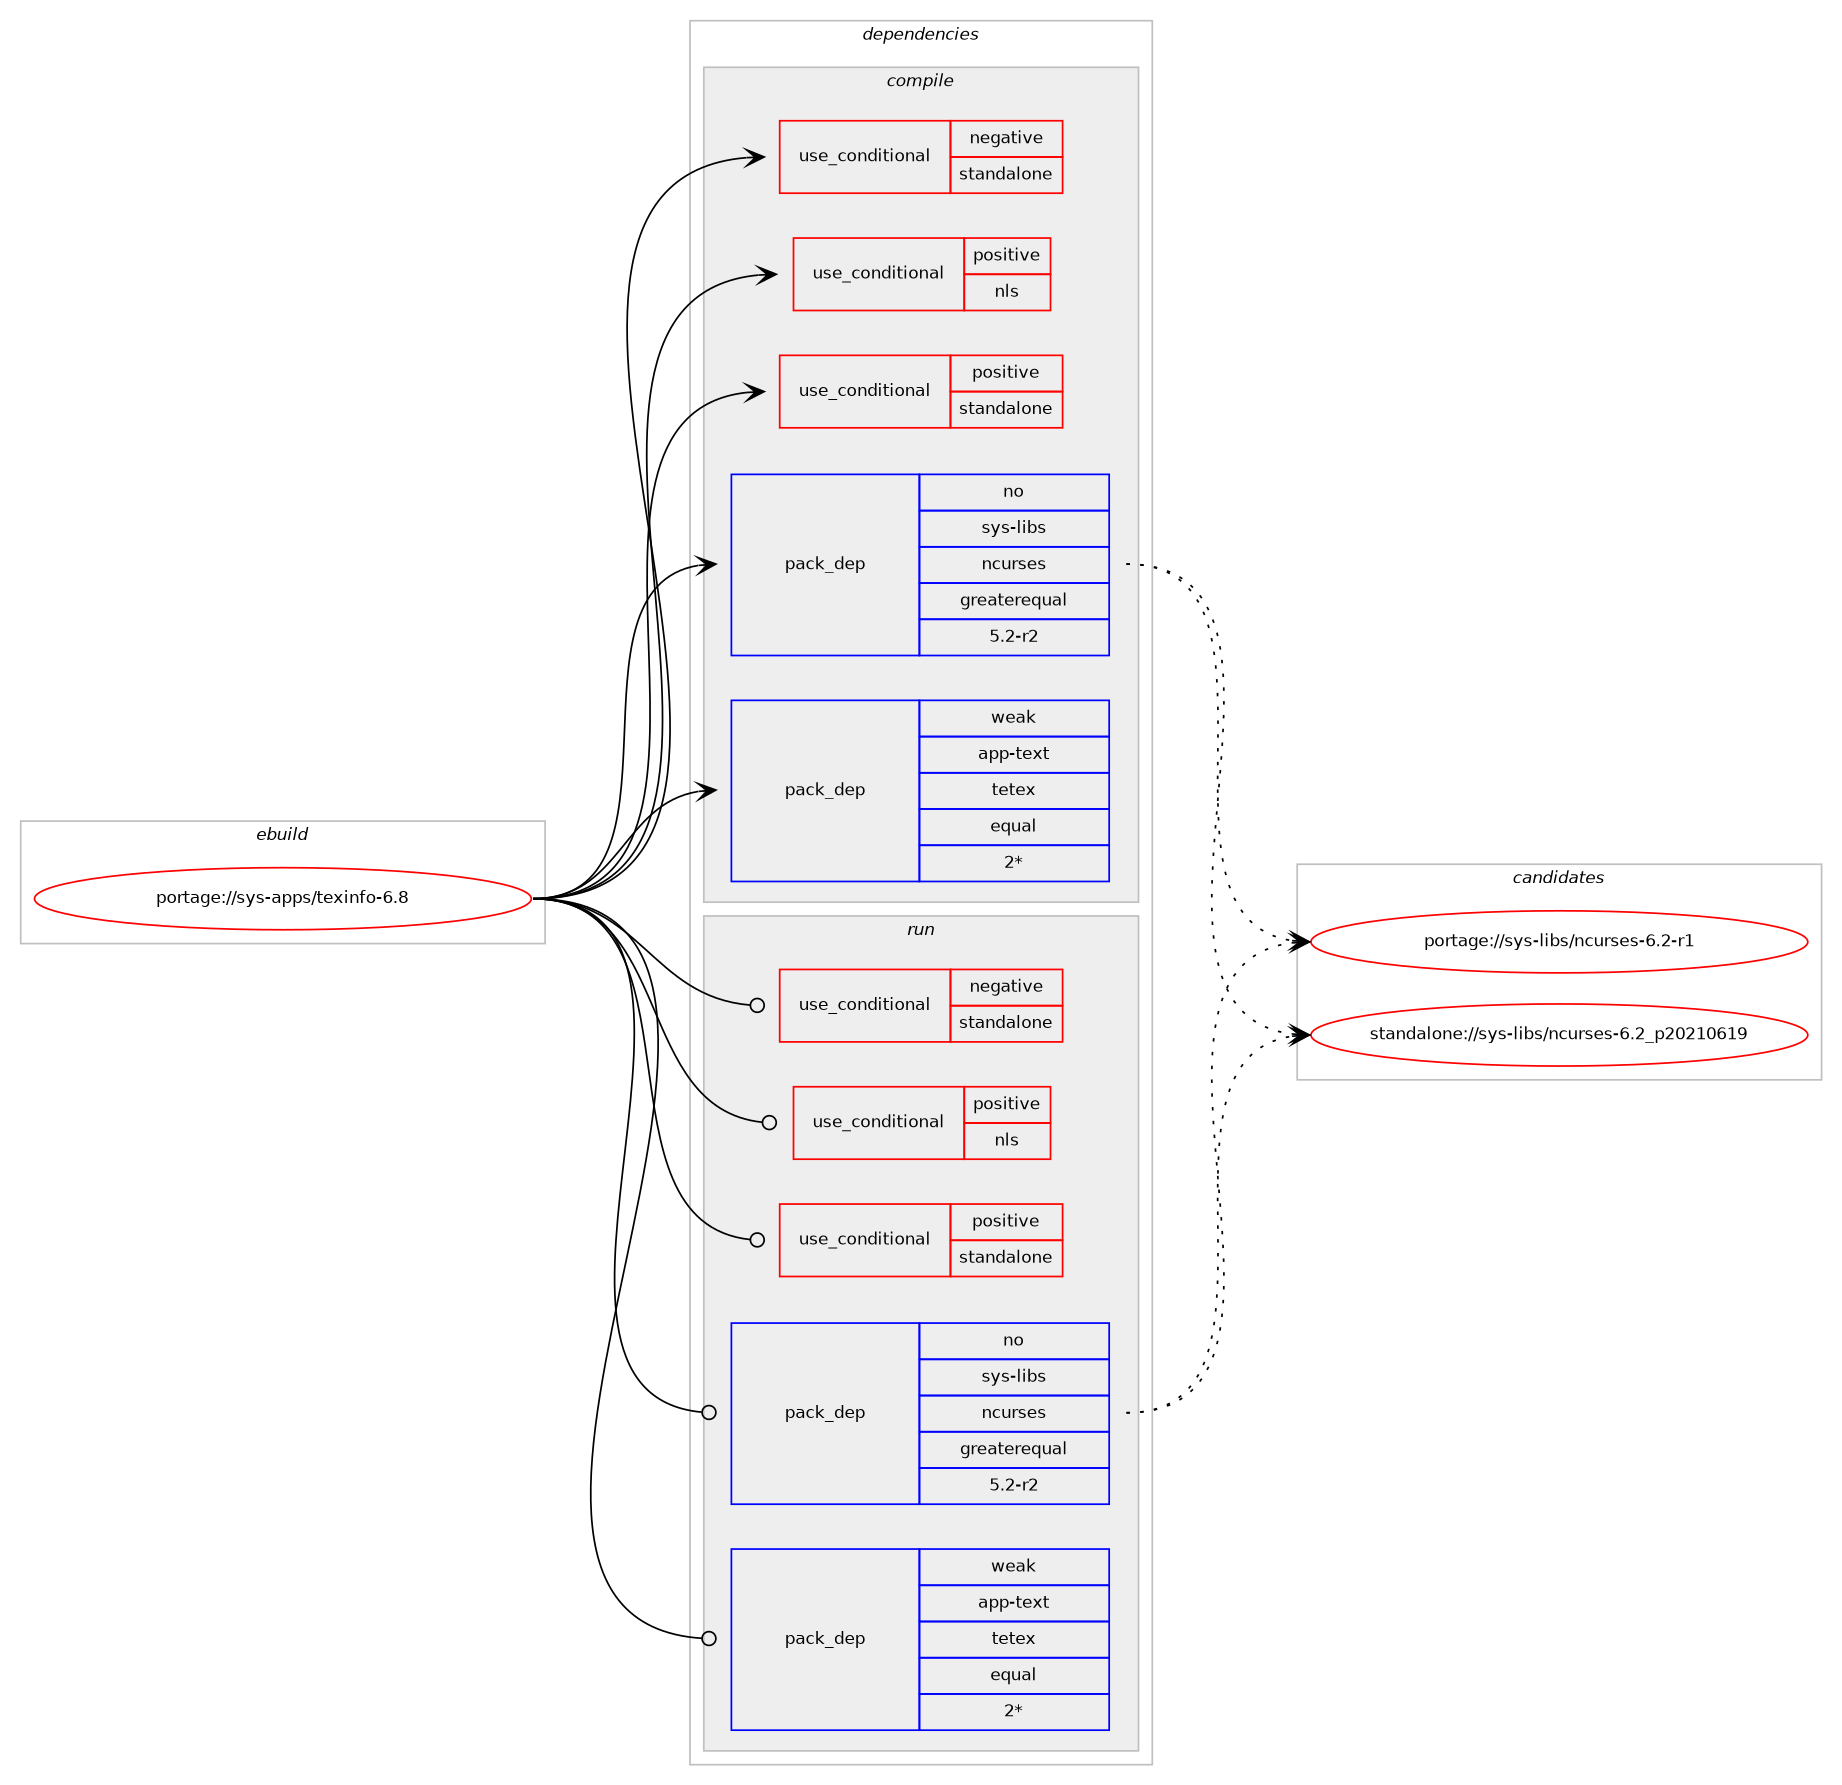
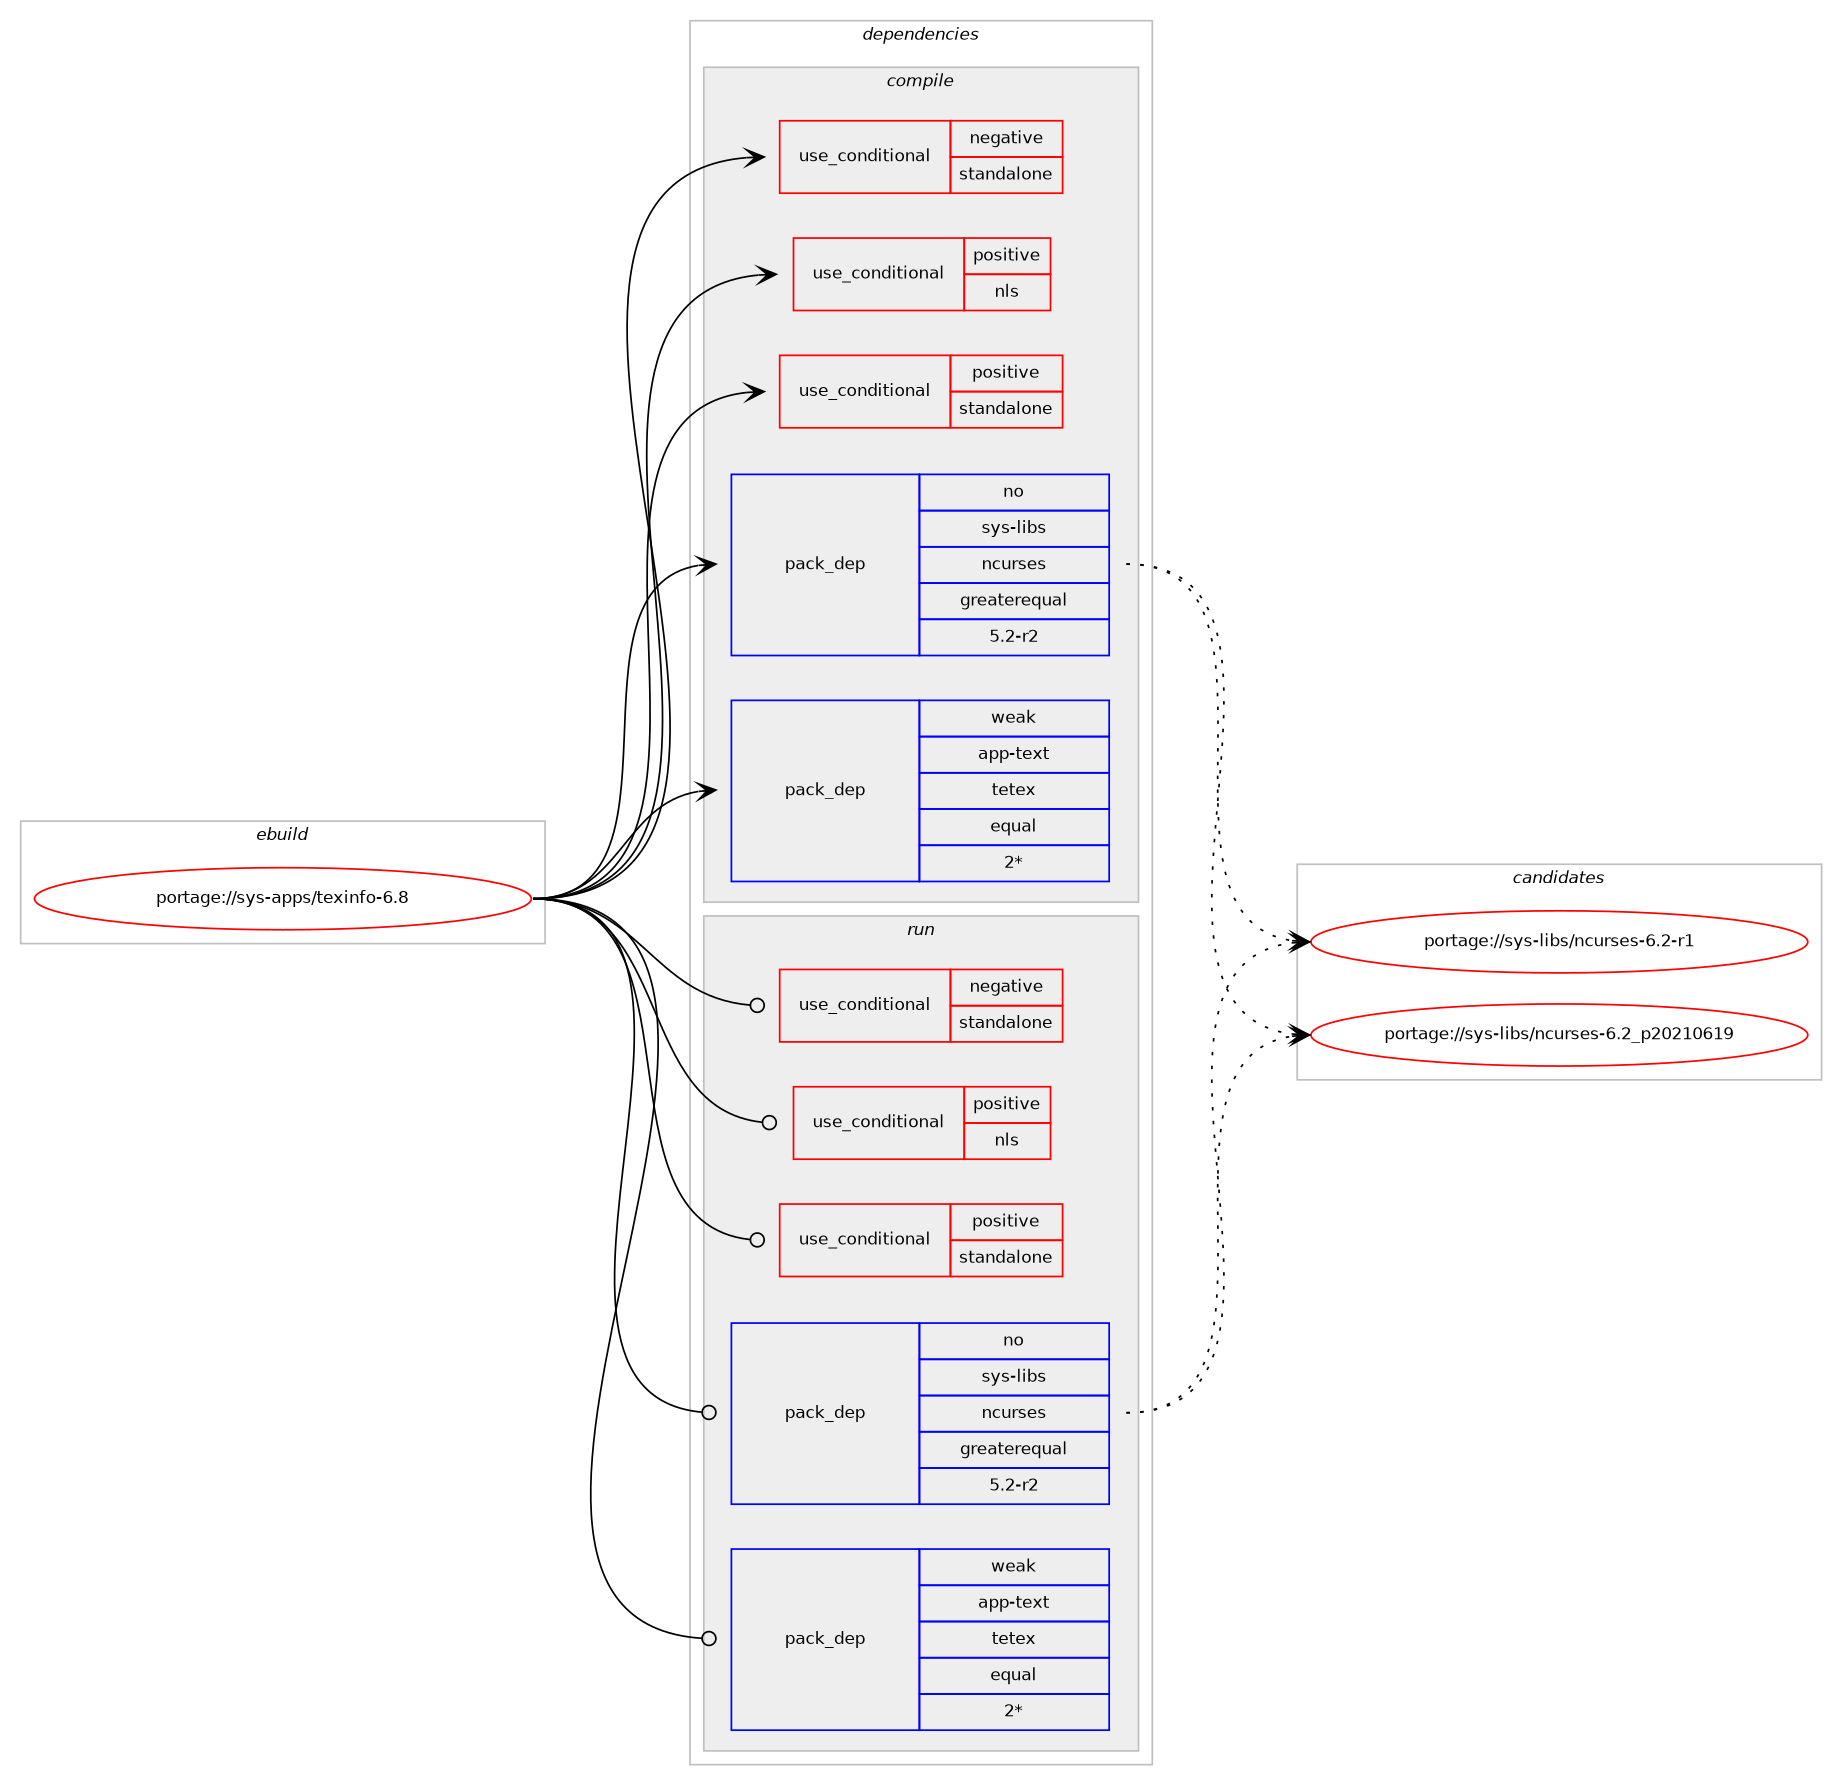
(1559, 1035) -> (1559, 1035)
